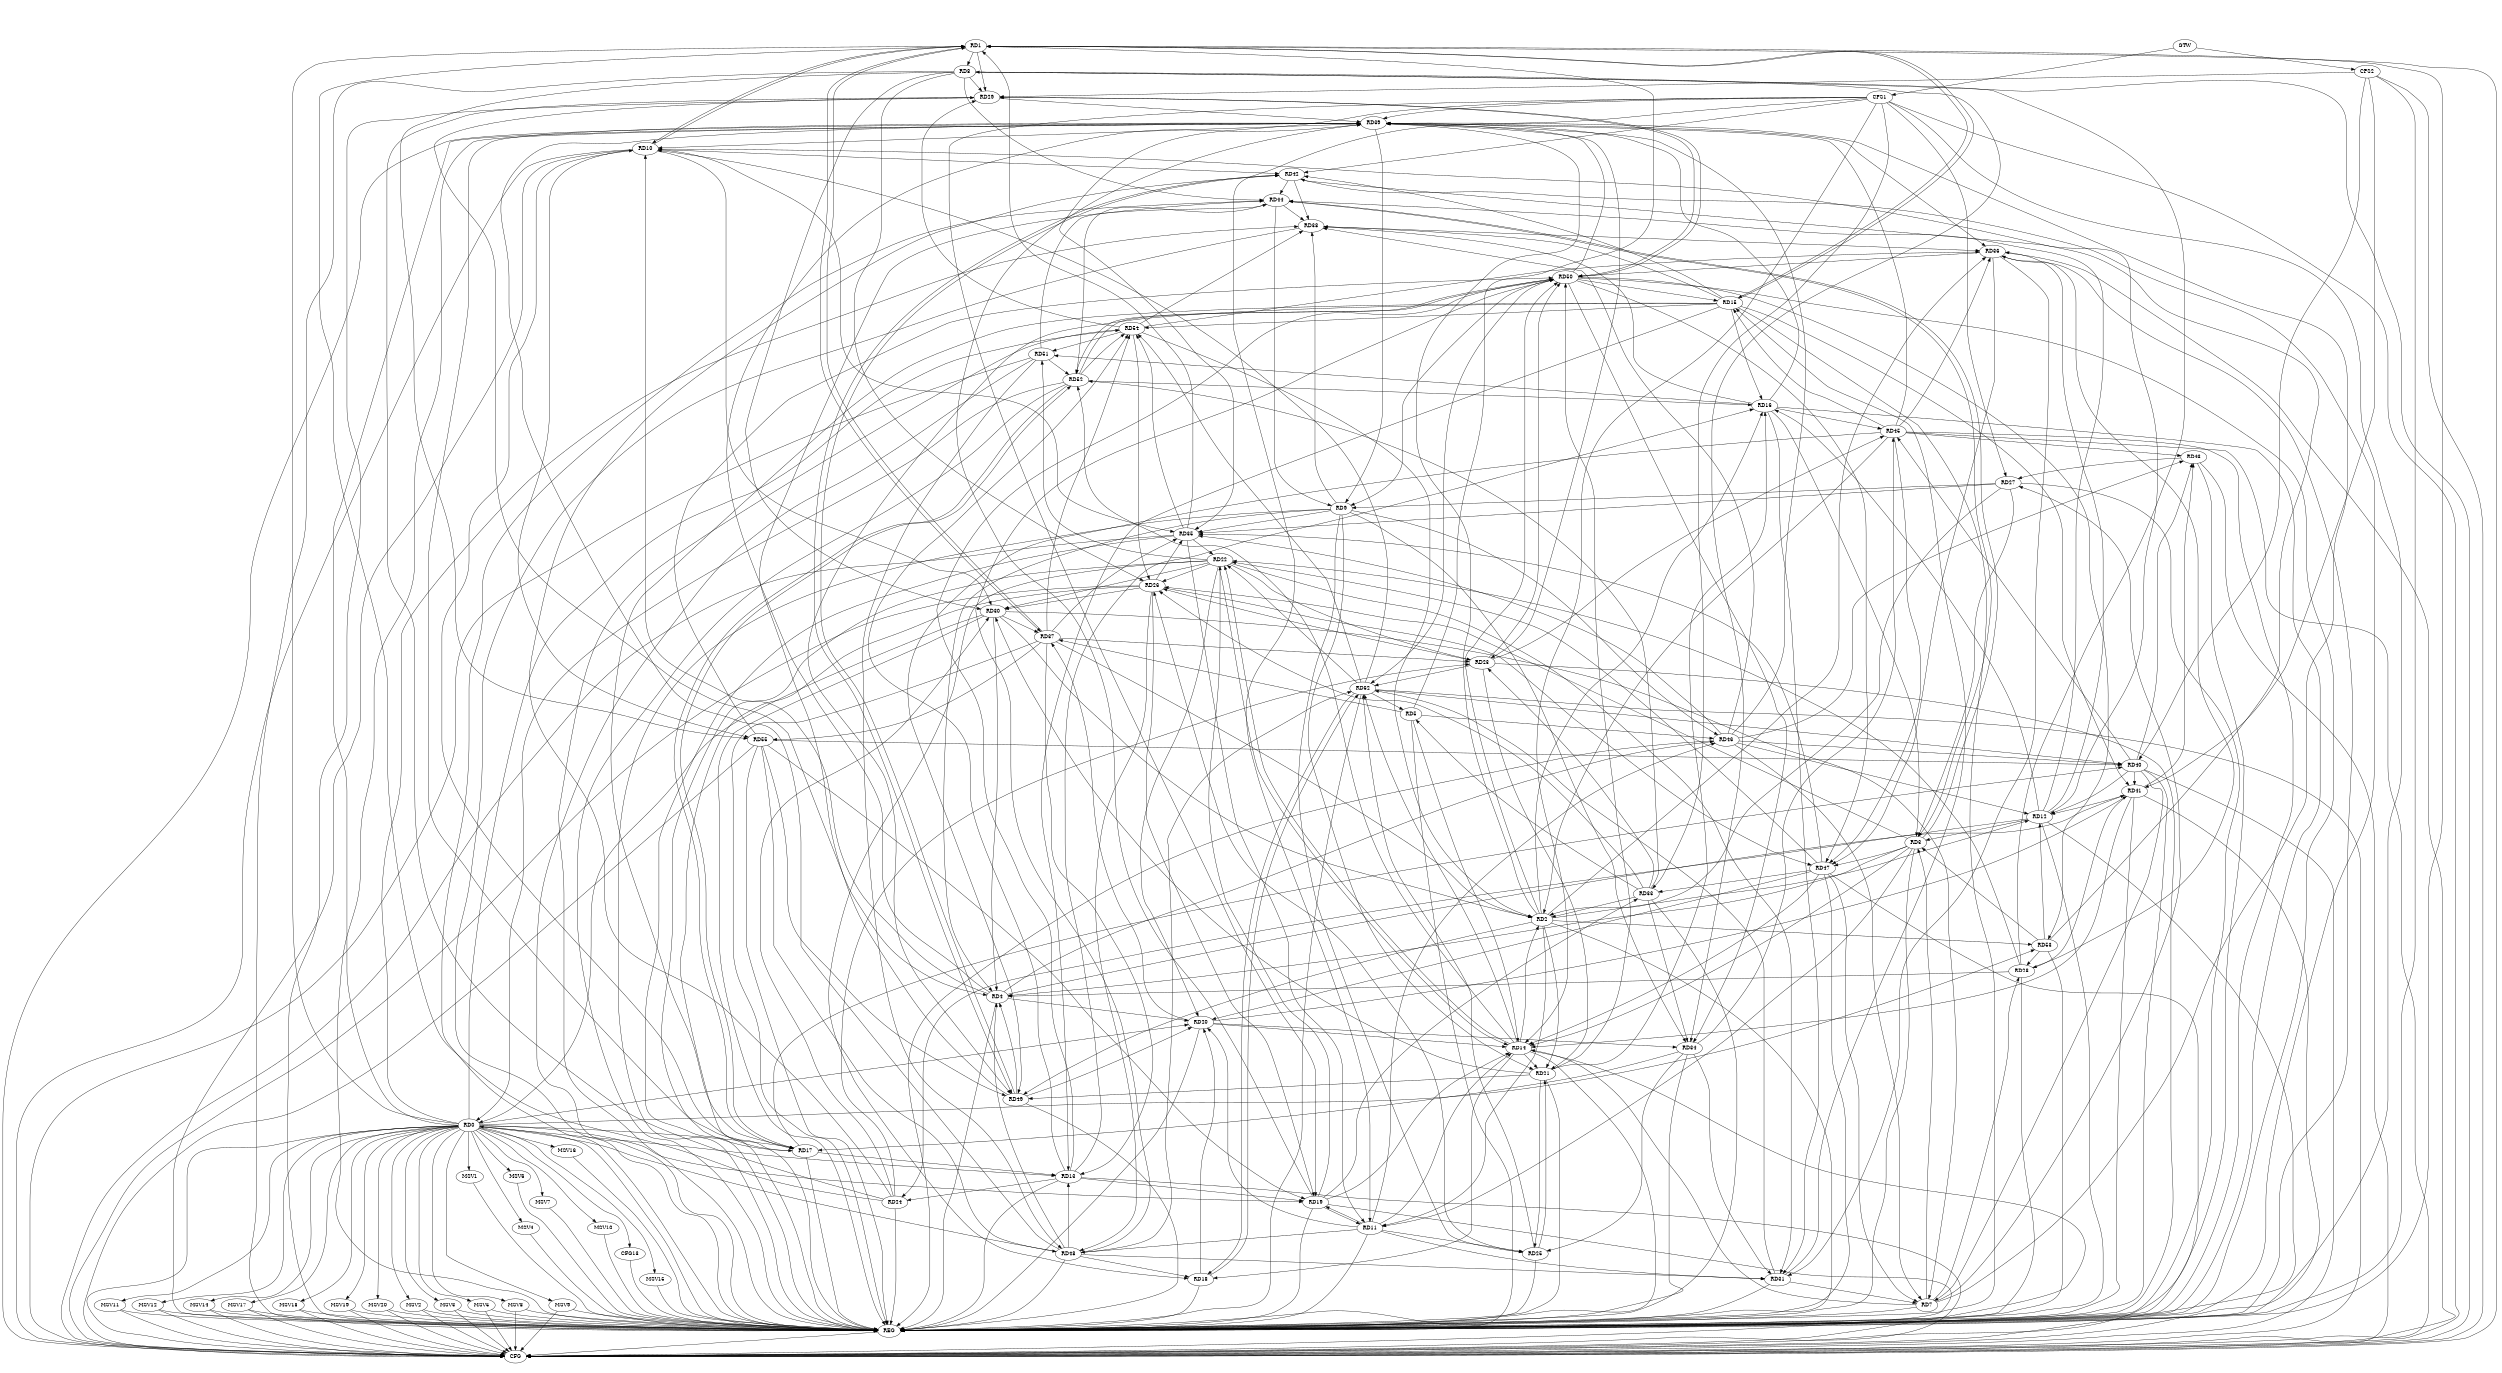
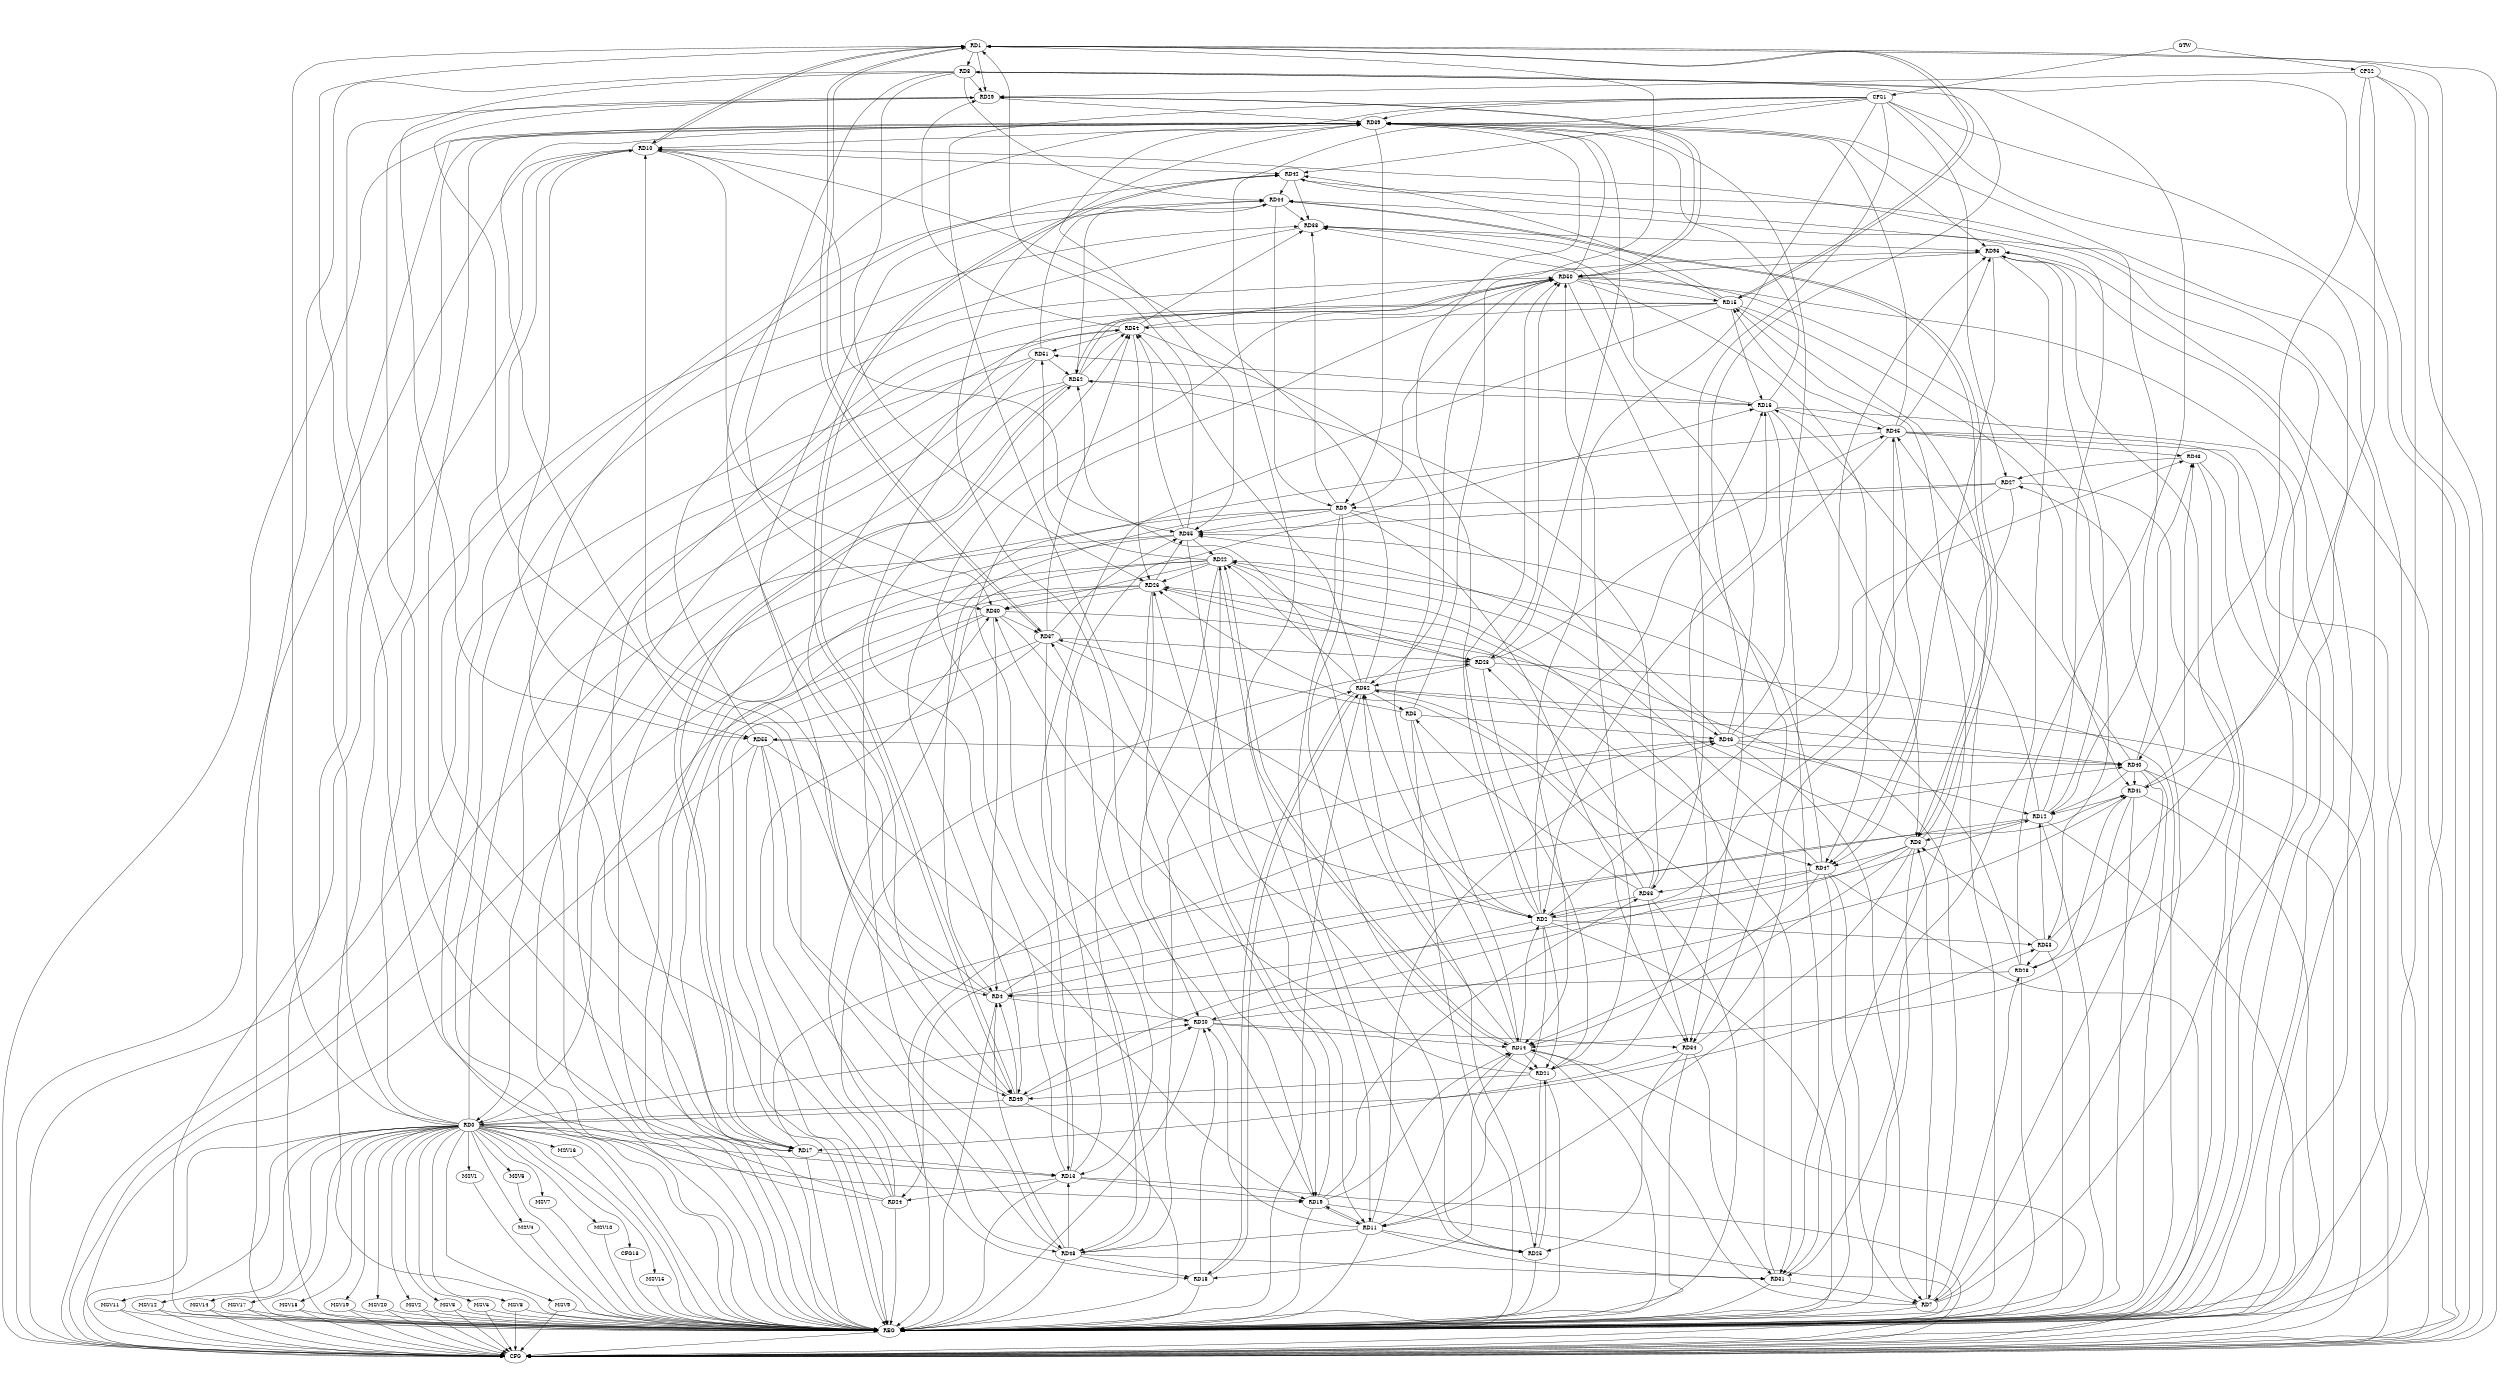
(1992, 252) -> (1992, 252)
(769, 1192) -> (743, 1112)
